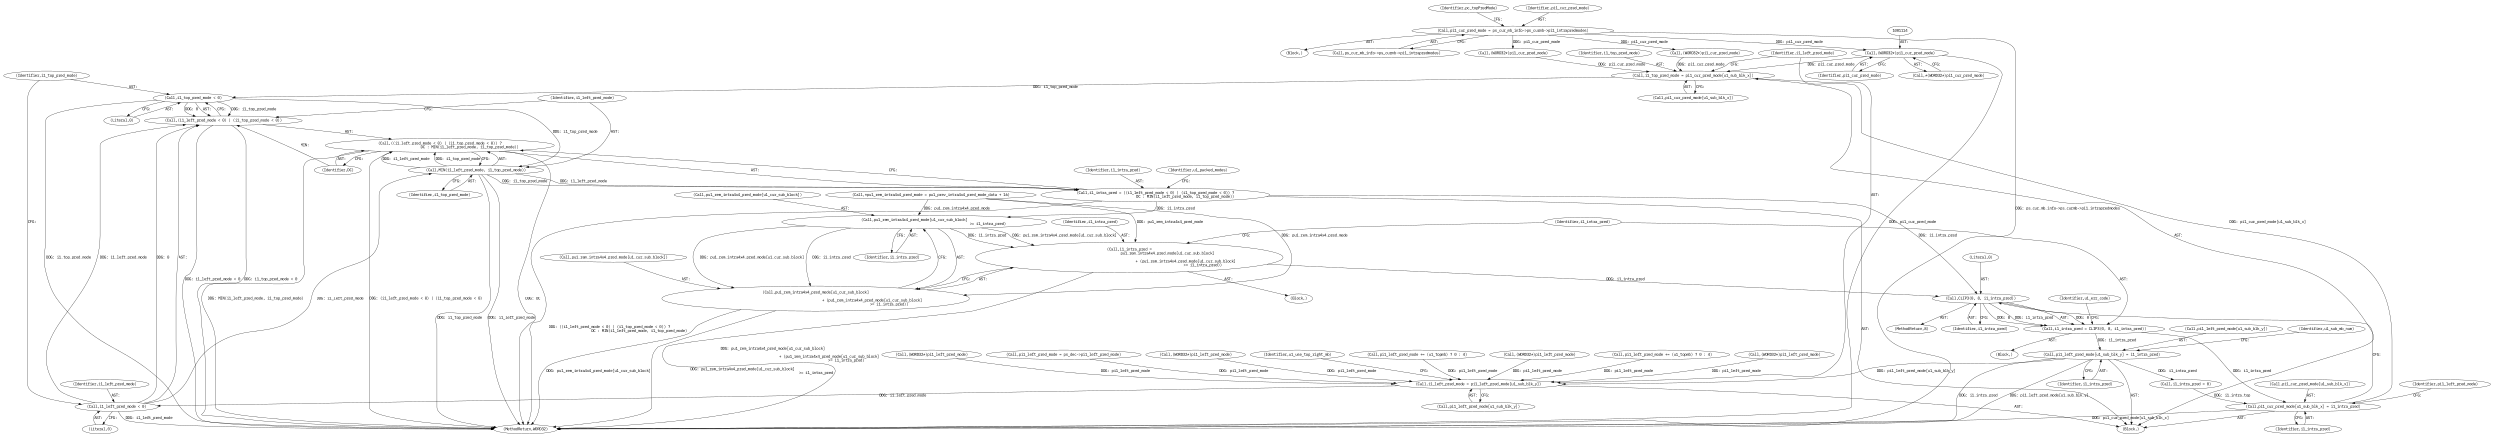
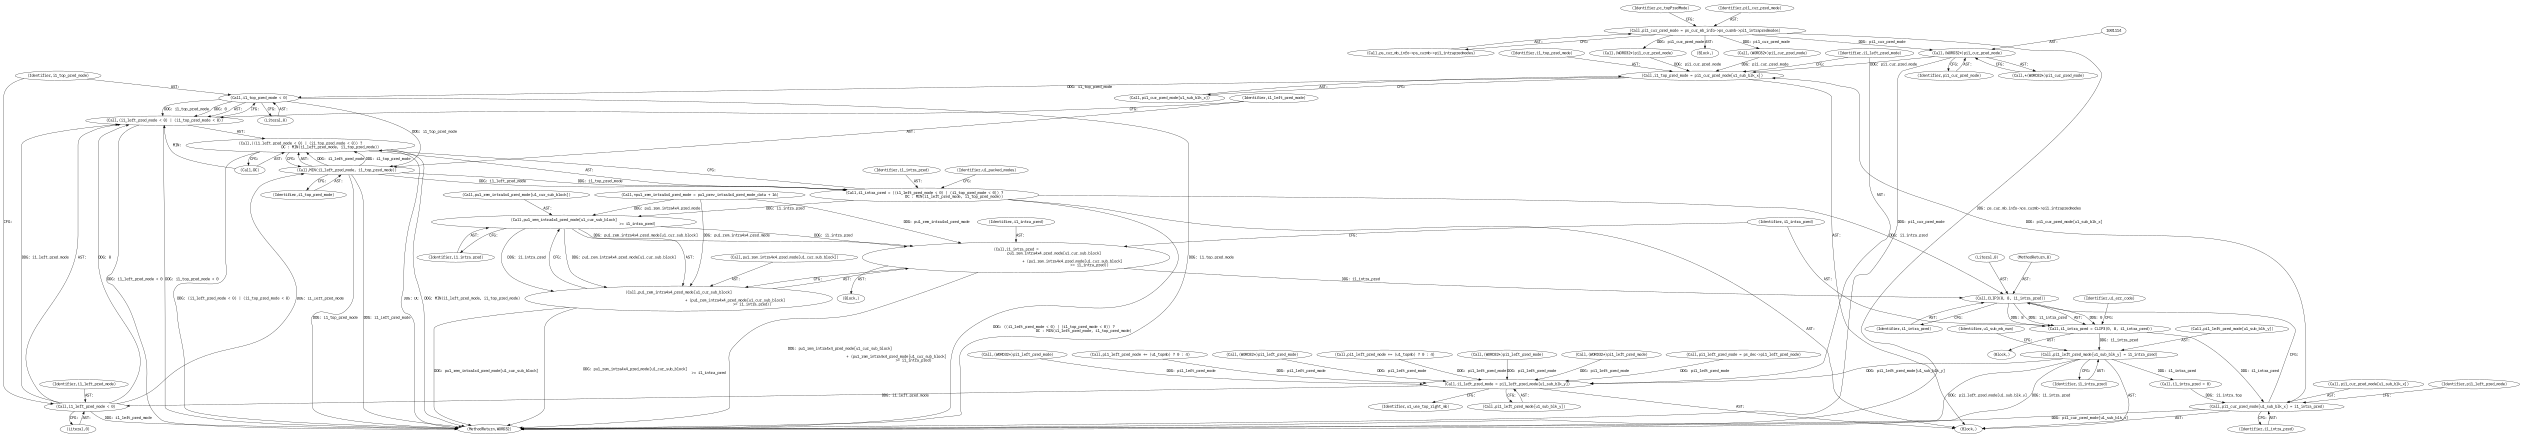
(338, 170) -> (250, 170)
(1947, 313) -> (2023, 277)
(1385, 369) -> (1462, 395)
